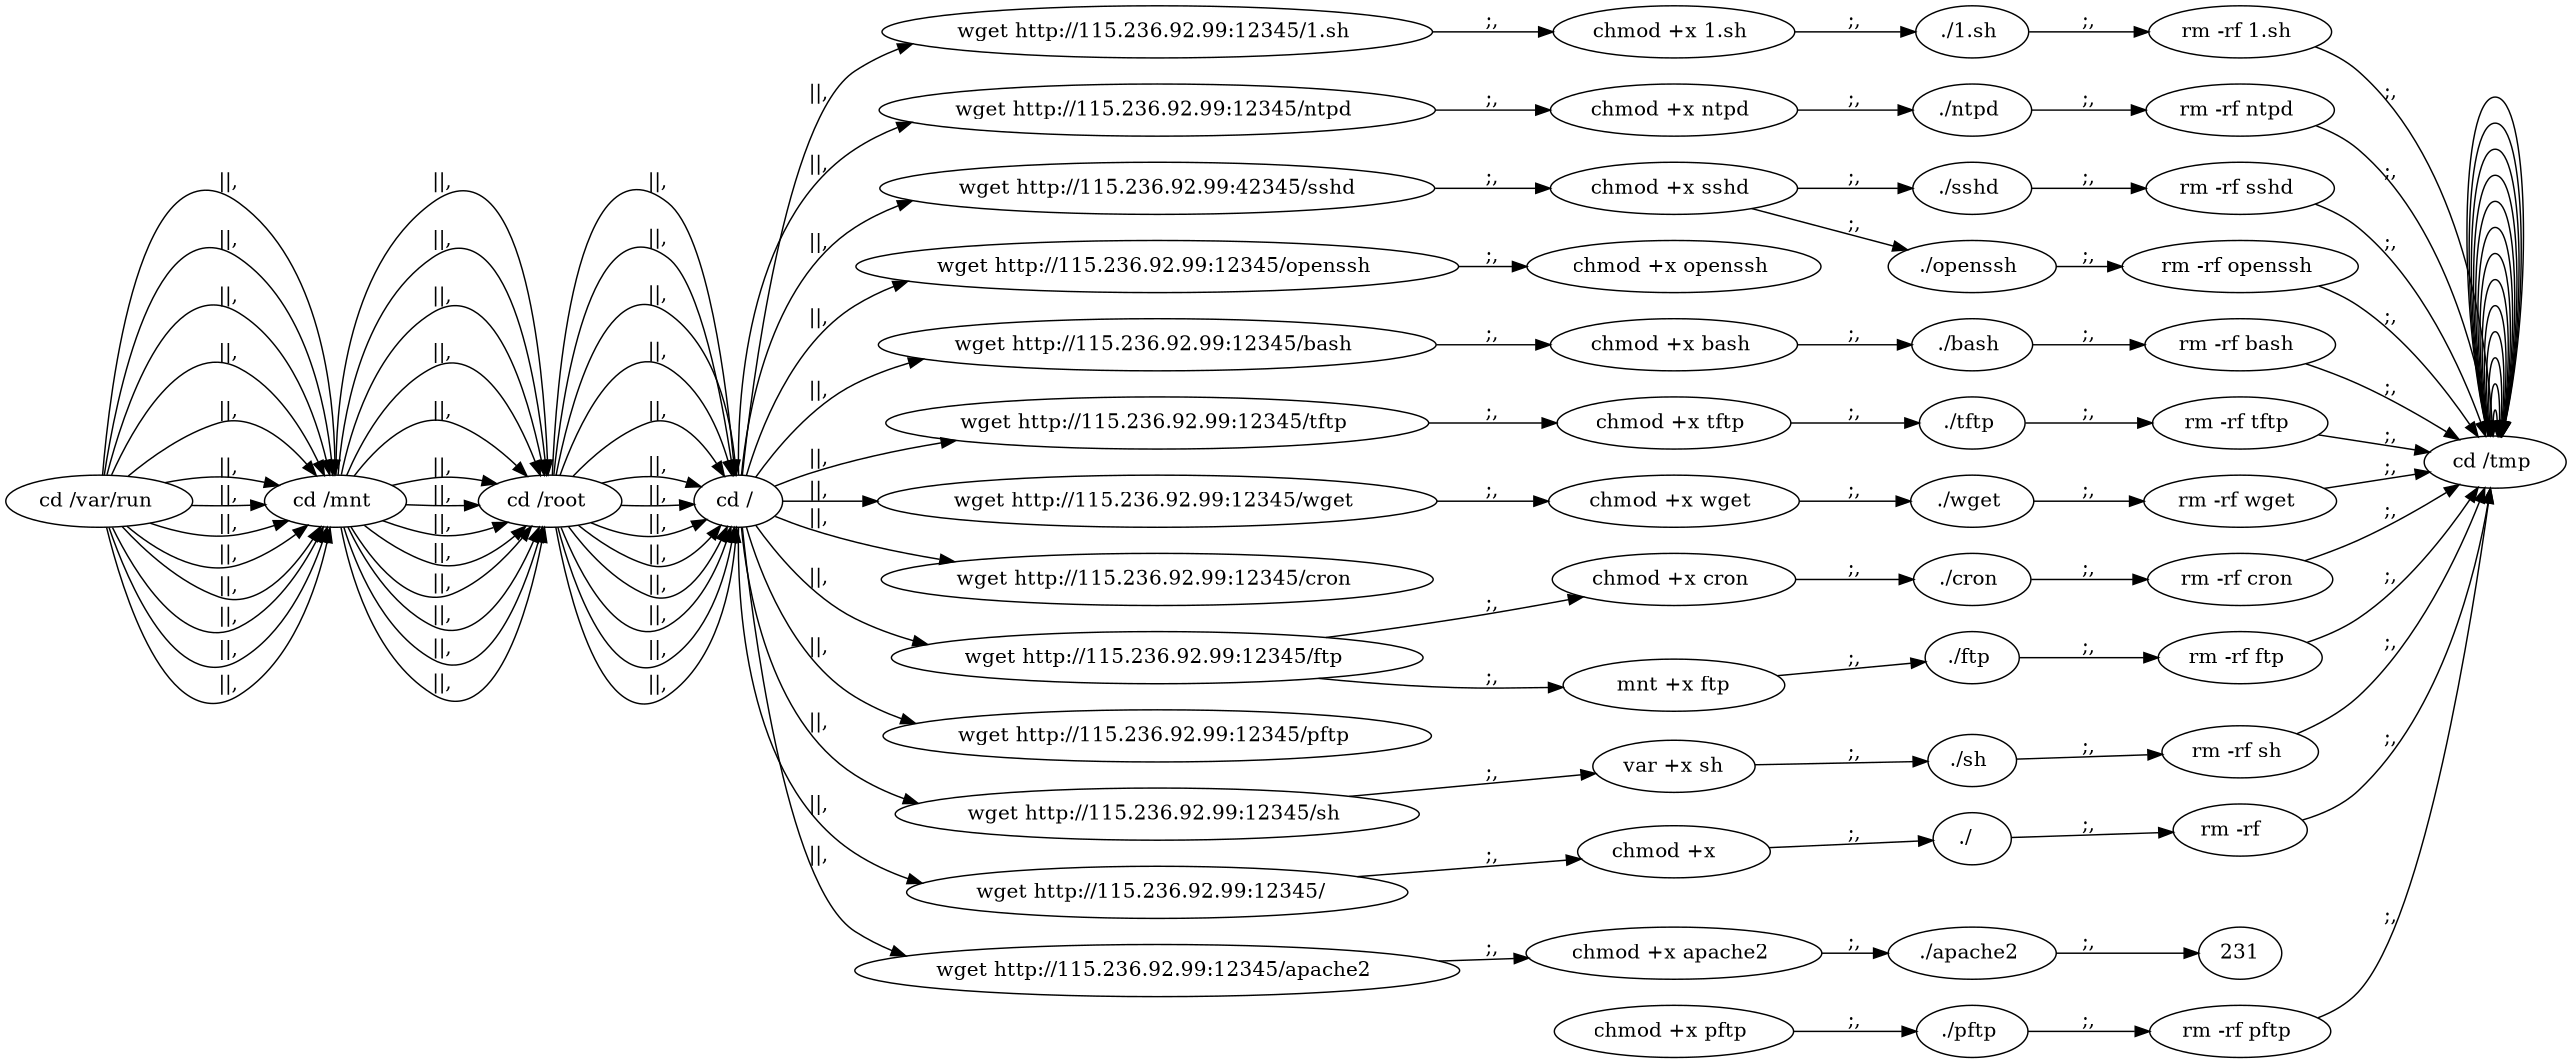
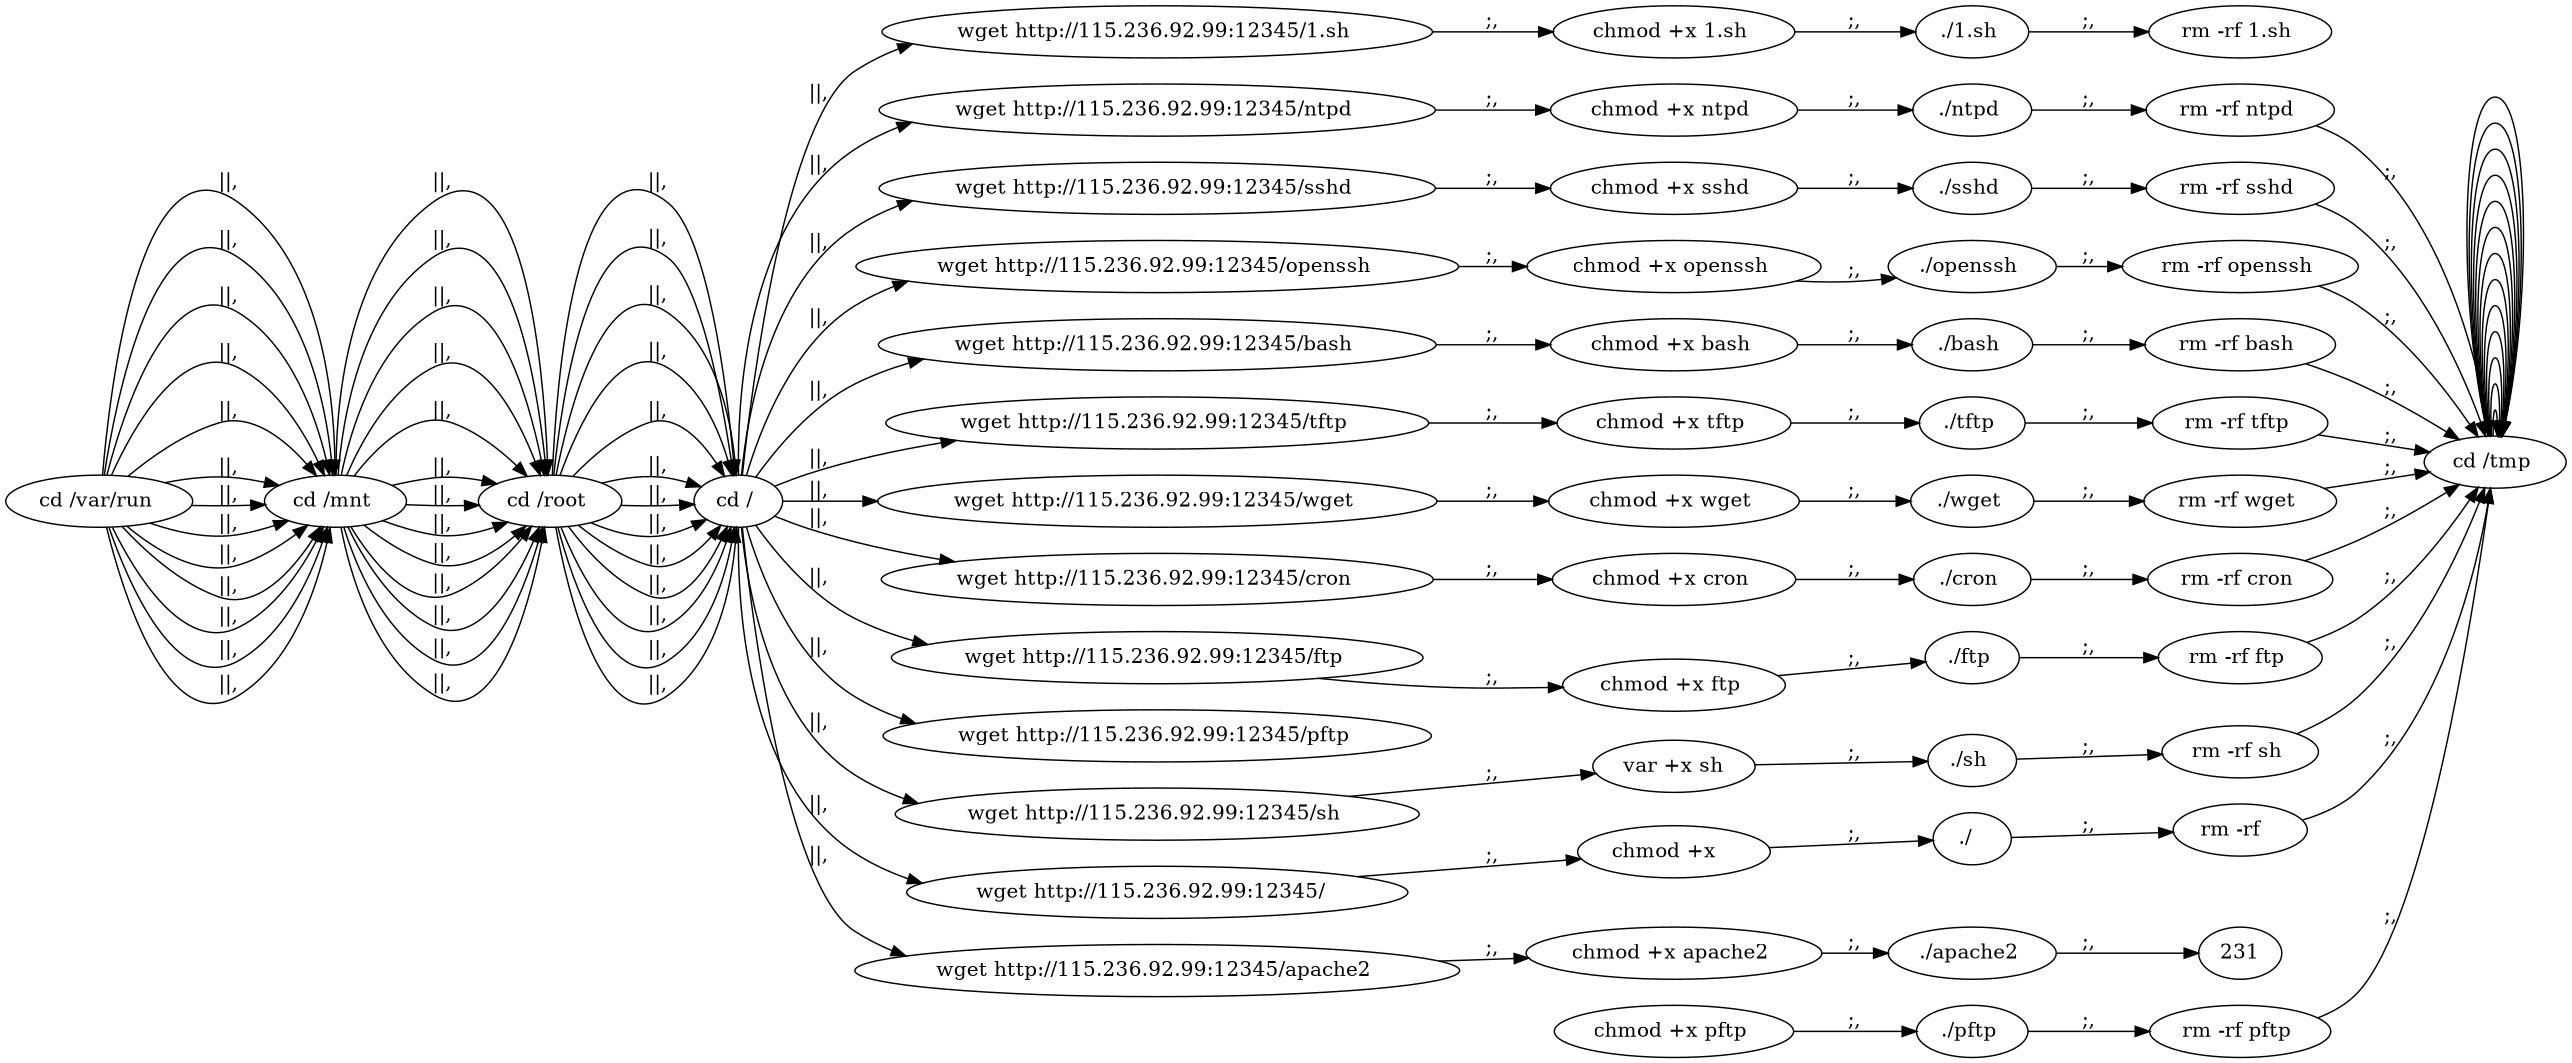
(1157, 188) -> (1157, 188)
(2448, 210) -> none
(1822, 227) -> (1839, 282)
(1448, 620) -> (1485, 579)
(1674, 685) -> (1674, 685)
